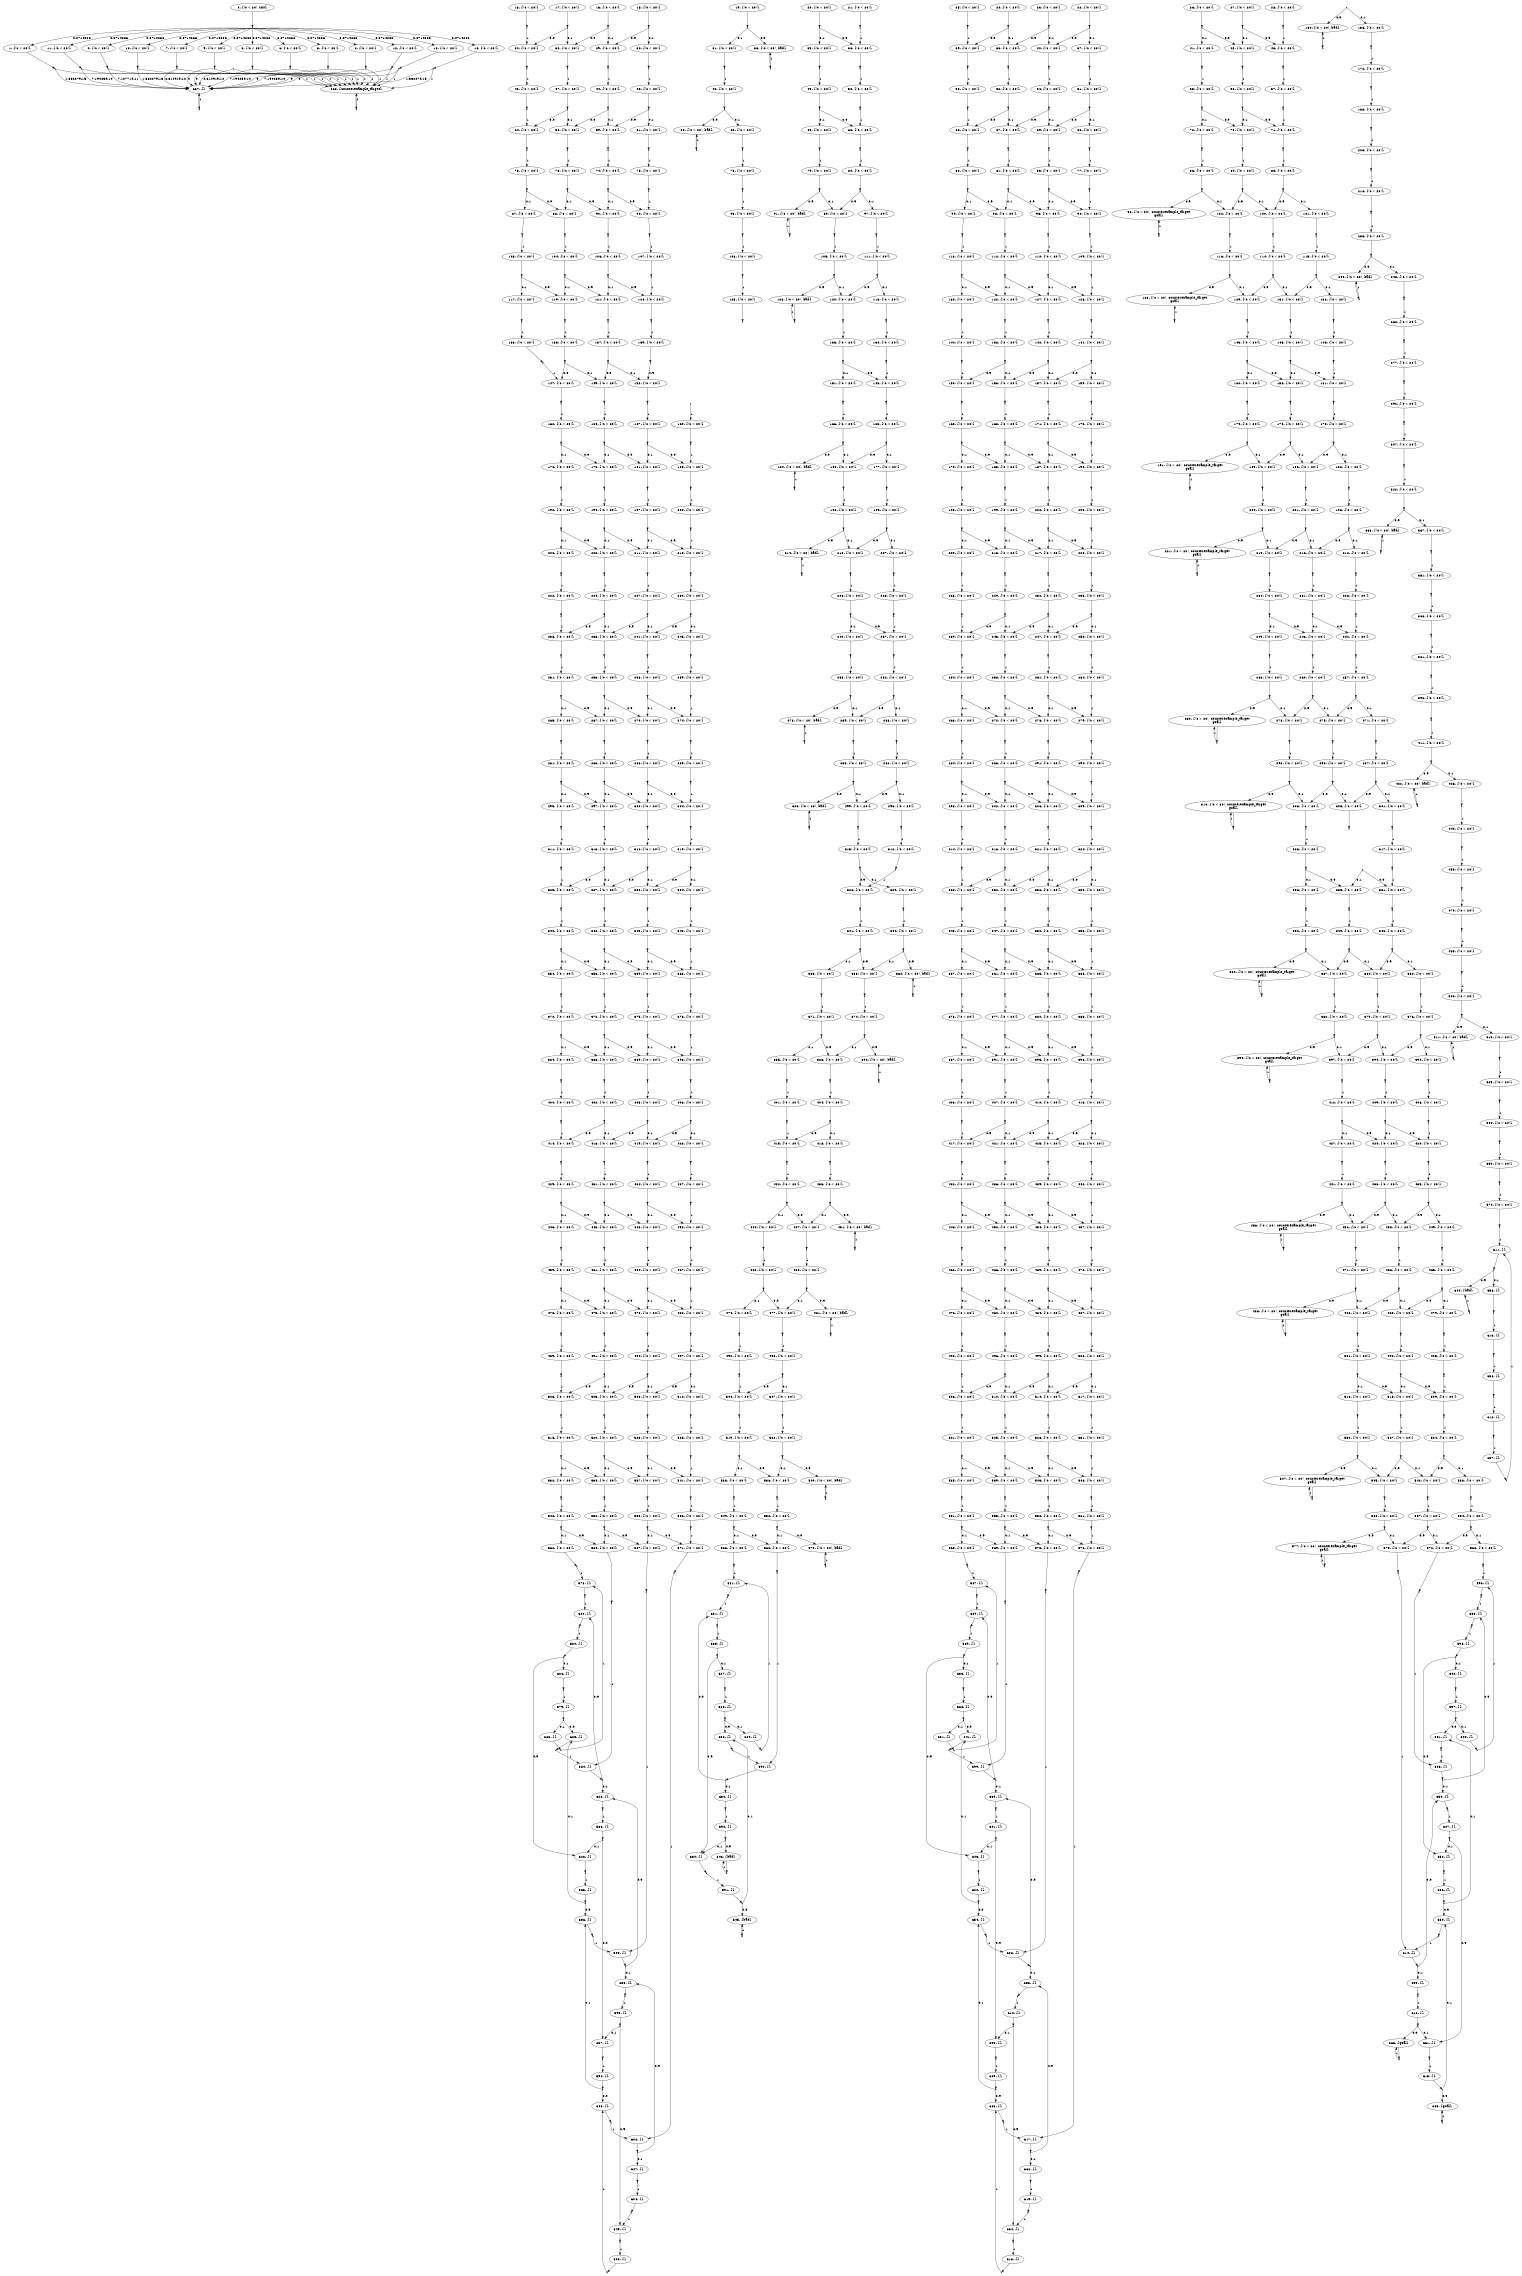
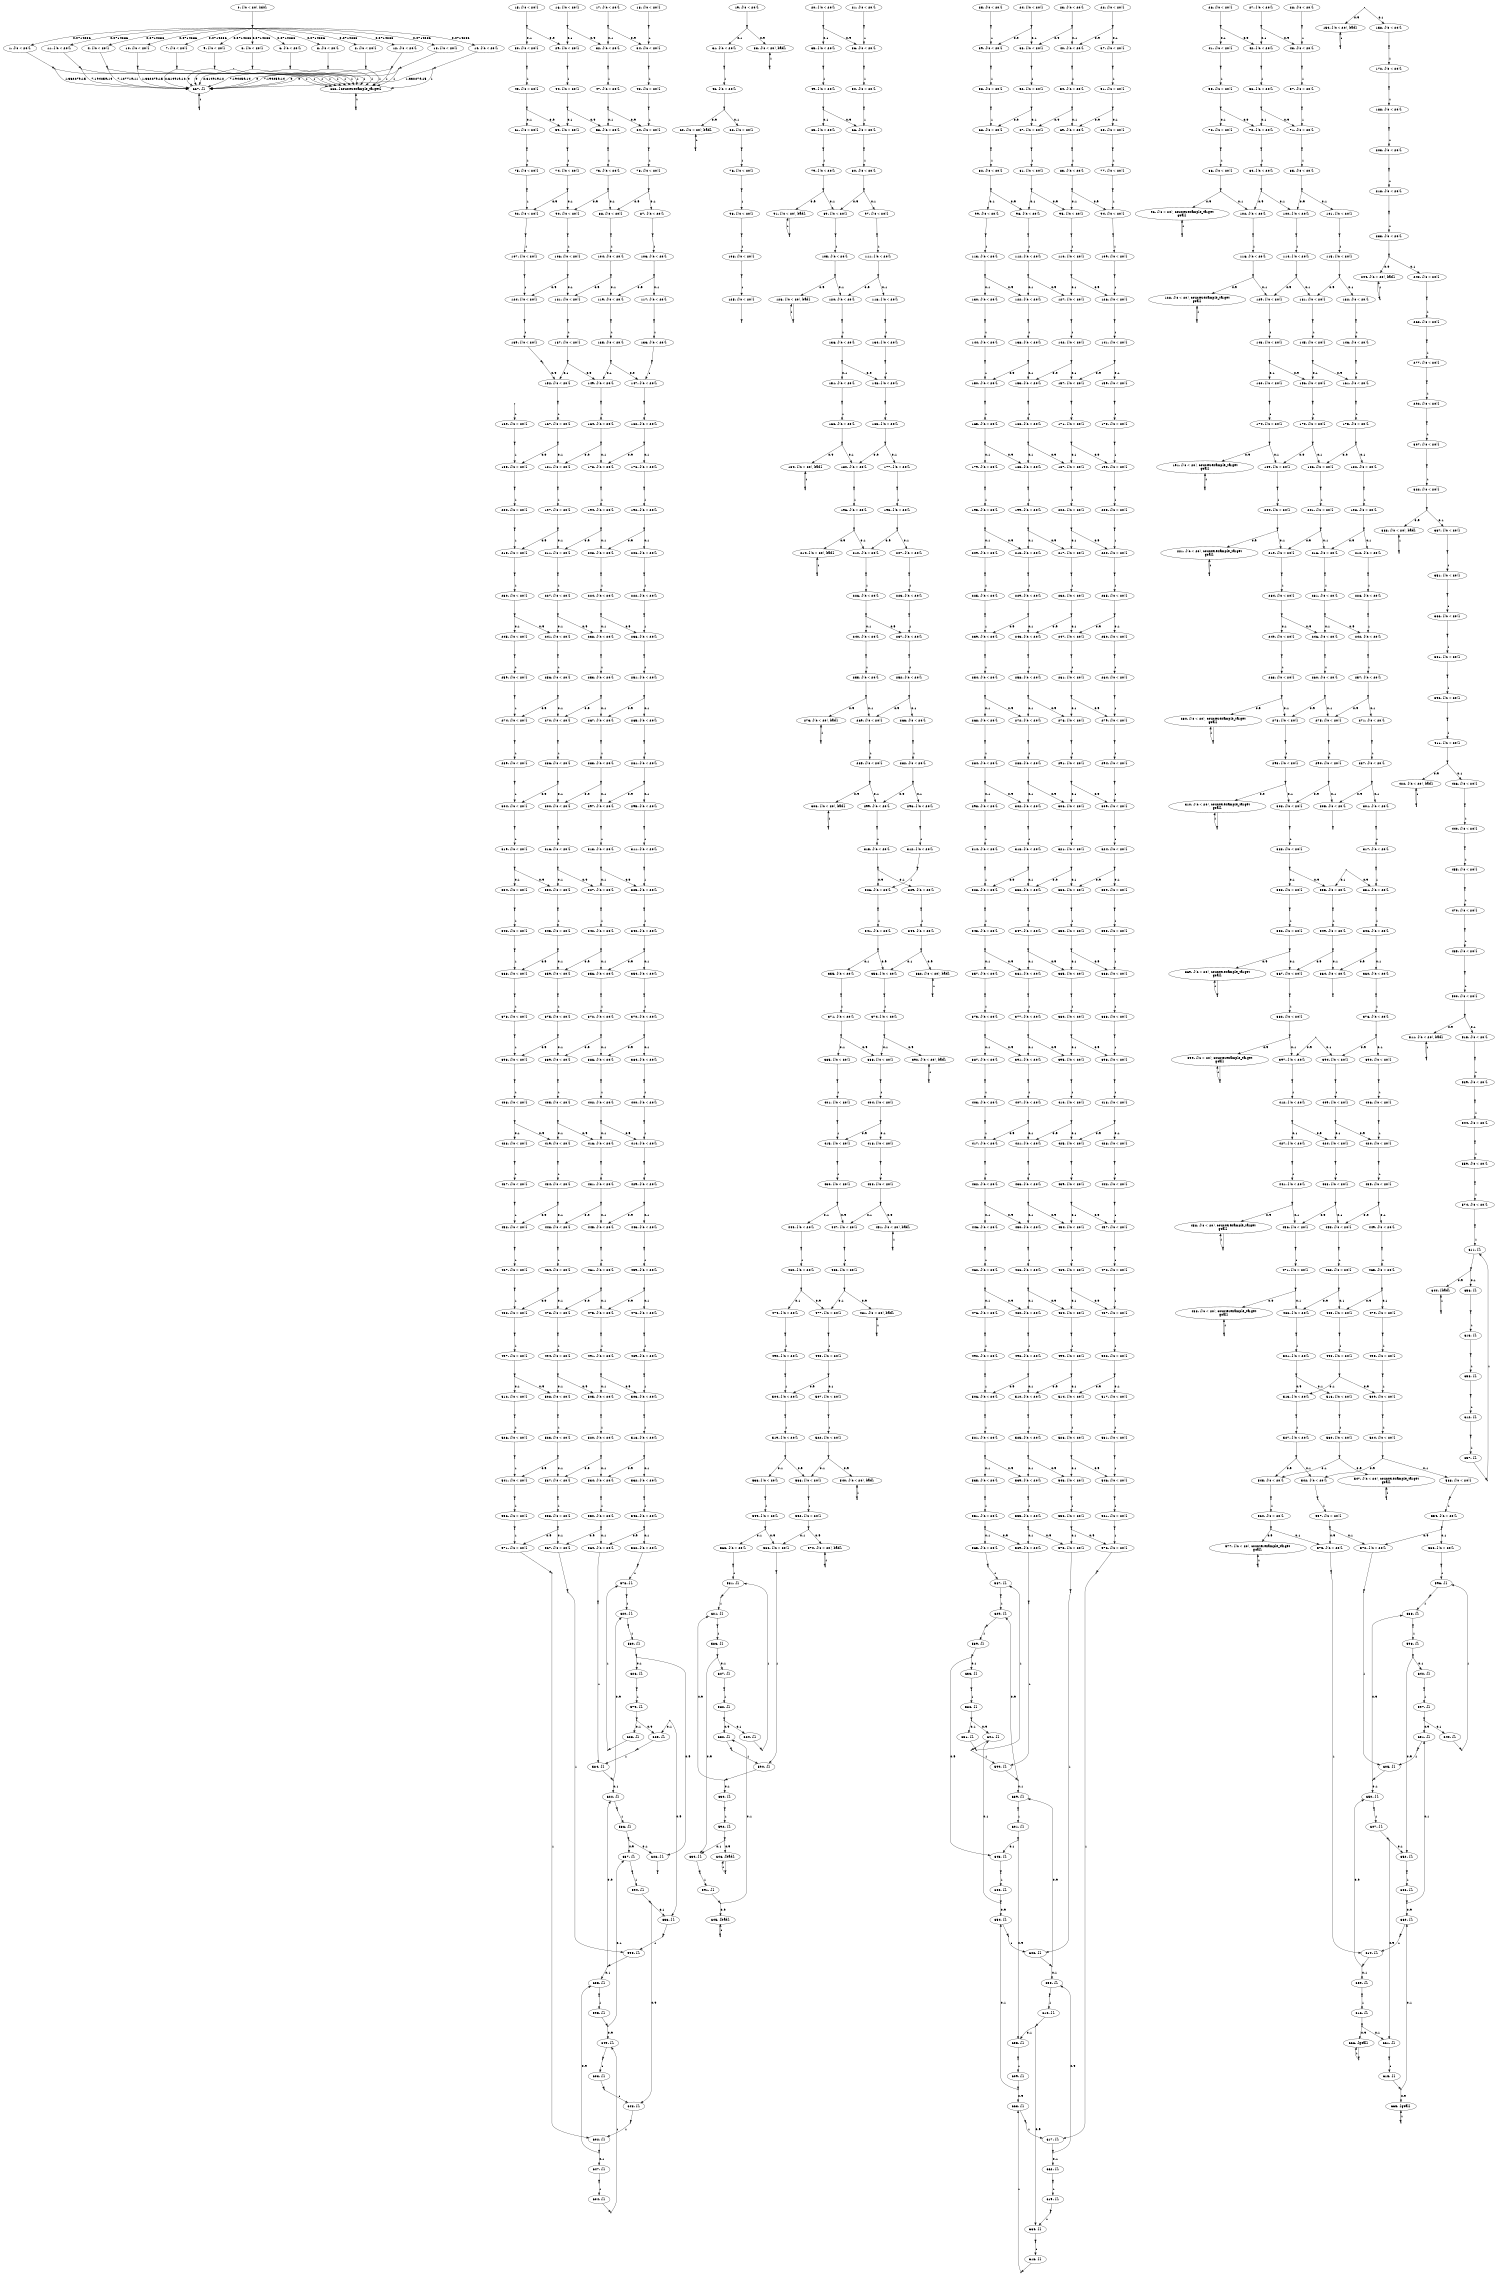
(1377, 1017) -> none
(585, 1890) -> none
